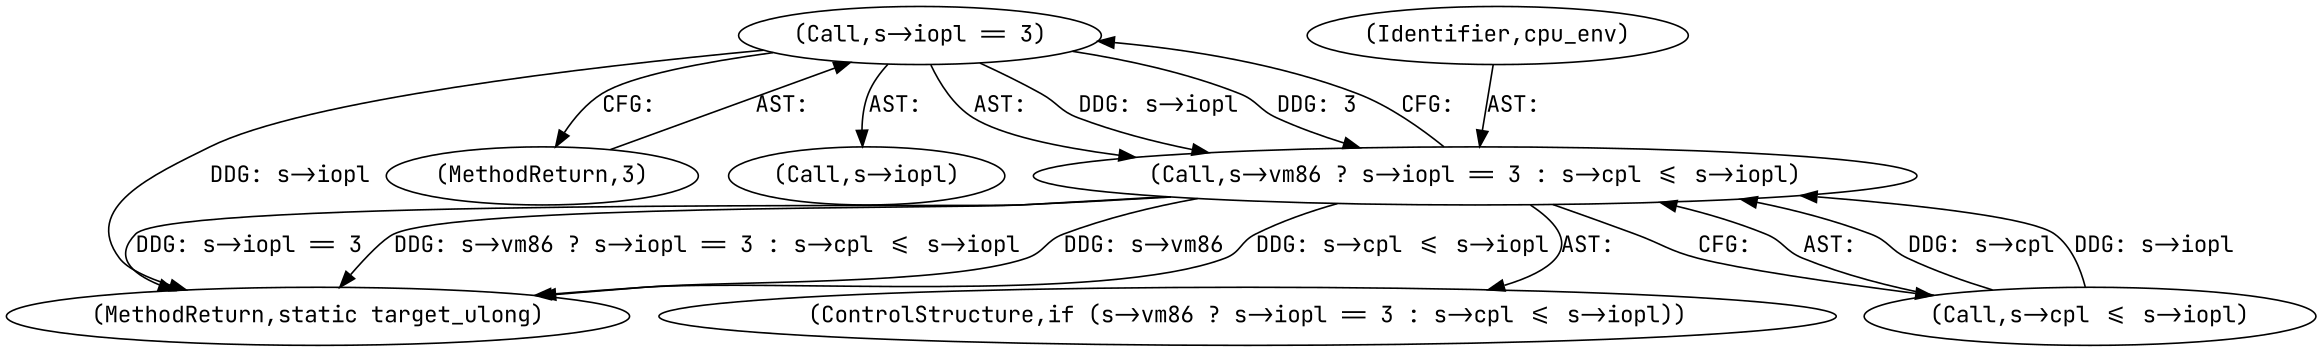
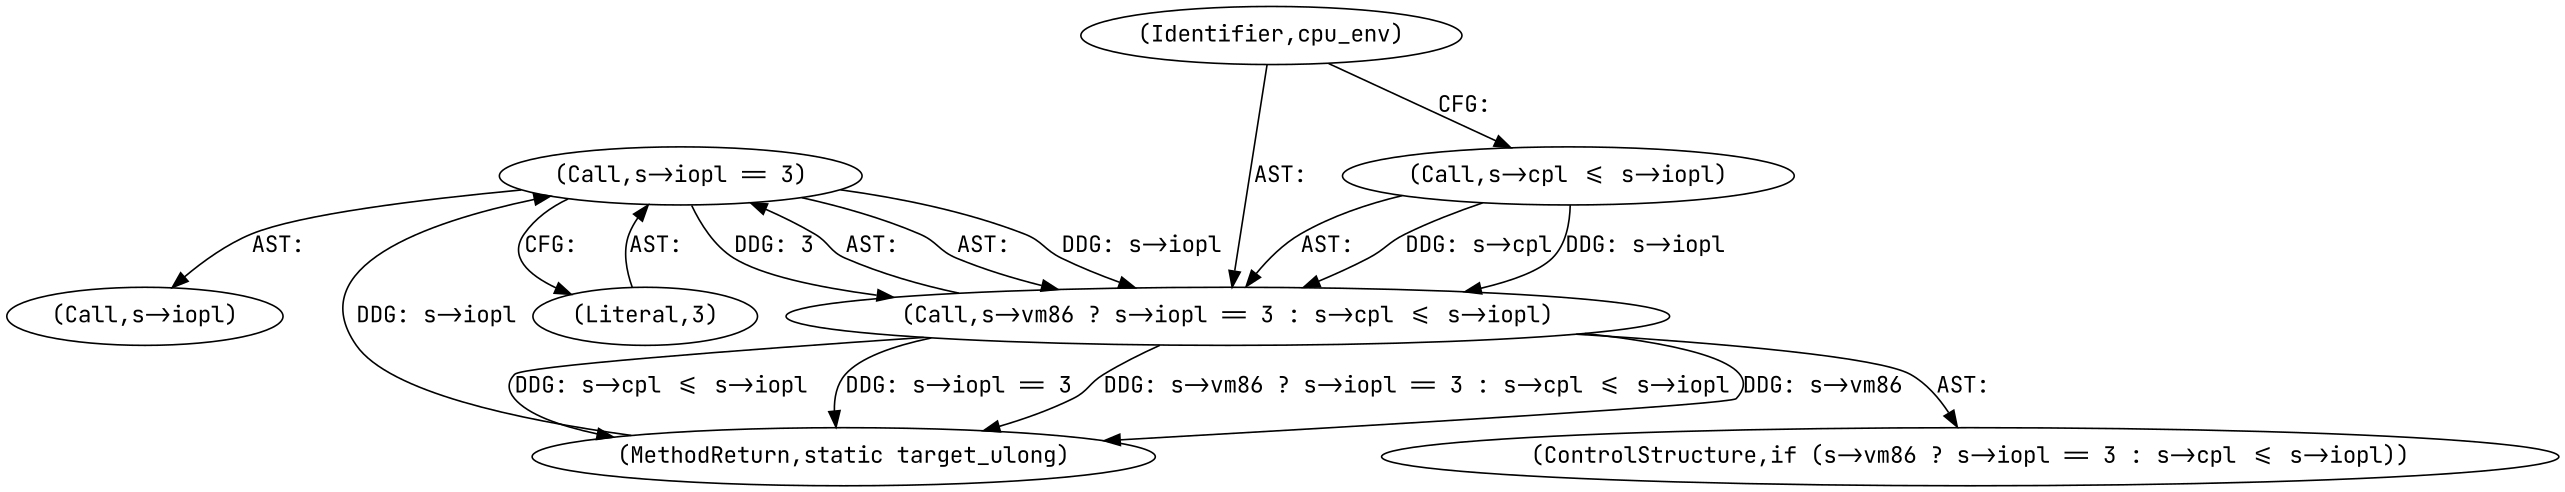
(373, 102) -> (364, 353)
(1435, 106) -> (879, 246)
(542, 176) -> (645, 316)
(1730, 265) -> (1412, 102)
